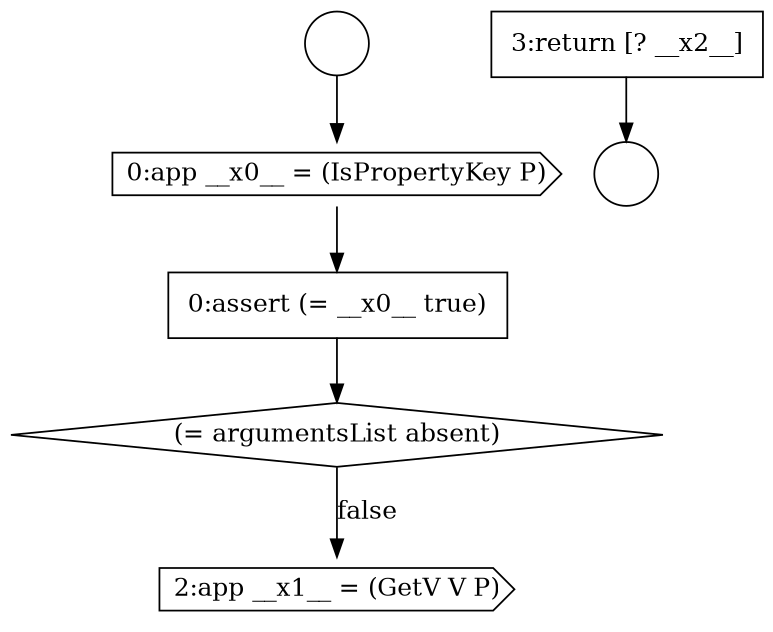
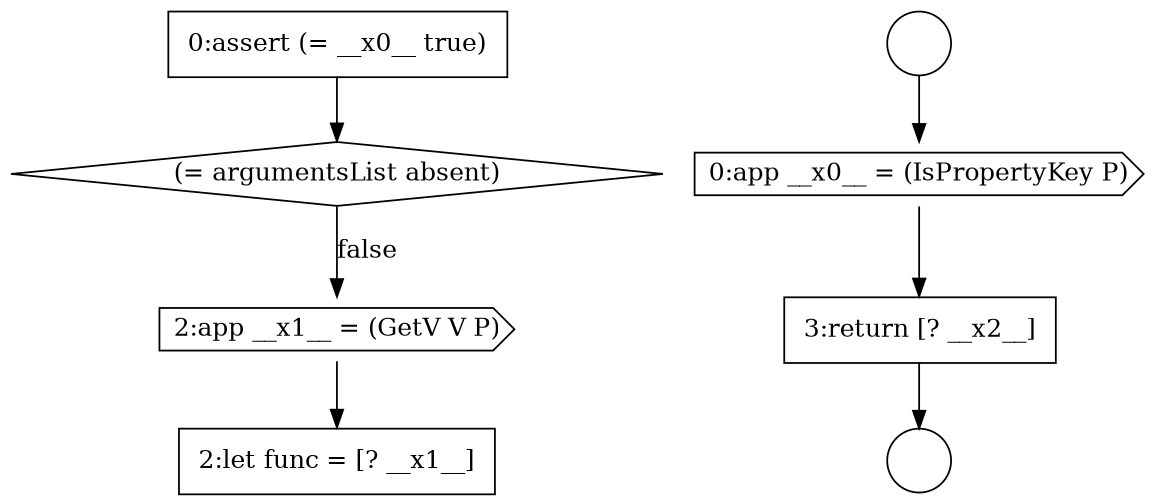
(337, 230) -> (919, 242)
none -> (337, 461)
